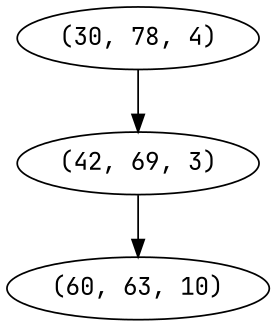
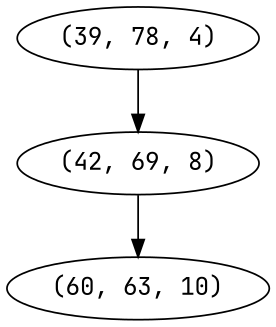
(138, 38) -> (138, 38)
(138, 163) -> (138, 163)
